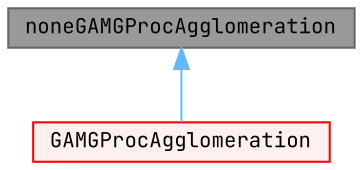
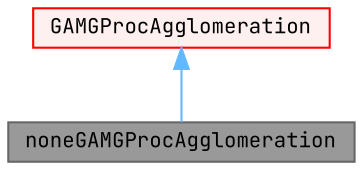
(181, 96) -> (181, 96)
